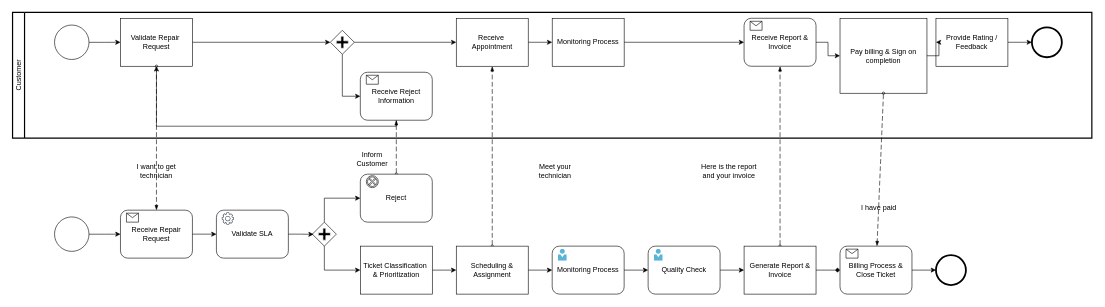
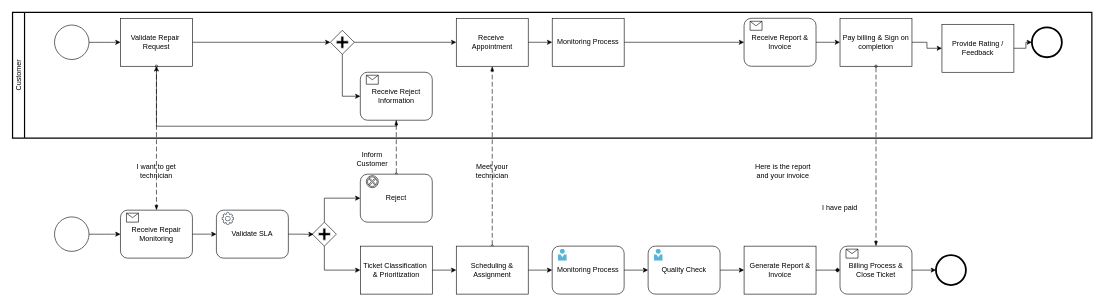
(972, 42) -> (978, 48)
(884, 56) -> (876, 42)
(555, 171) -> (492, 171)
(729, 171) -> (783, 171)
(780, 172) -> none
(879, 208) -> (840, 208)
(156, 234) -> (156, 234)
